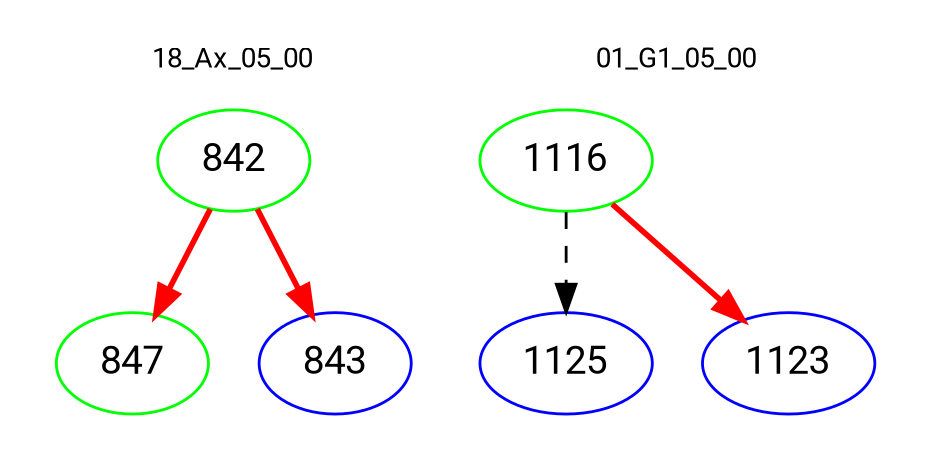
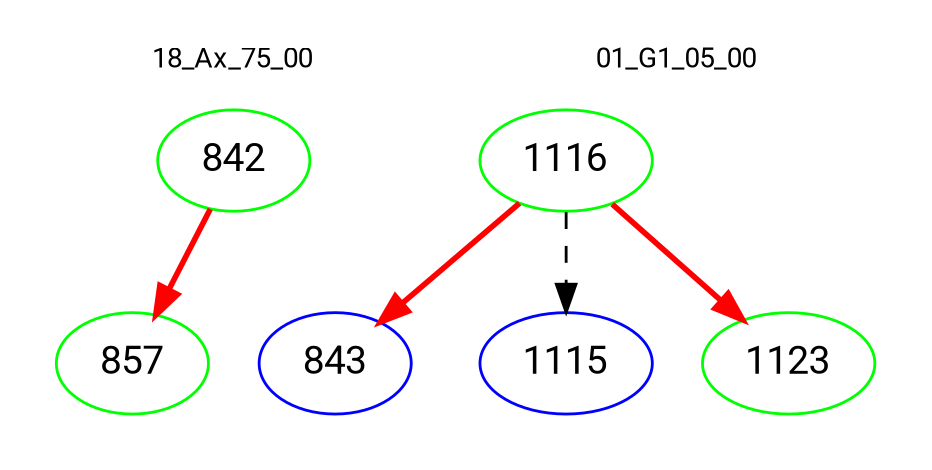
(234, 61) -> (234, 61)
(278, 249) -> (476, 241)
(132, 363) -> (132, 363)
(566, 363) -> (566, 363)
(789, 363) -> (789, 363)
